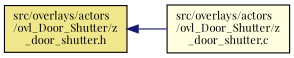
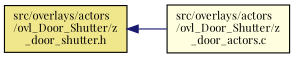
(228, 29) -> (228, 29)
